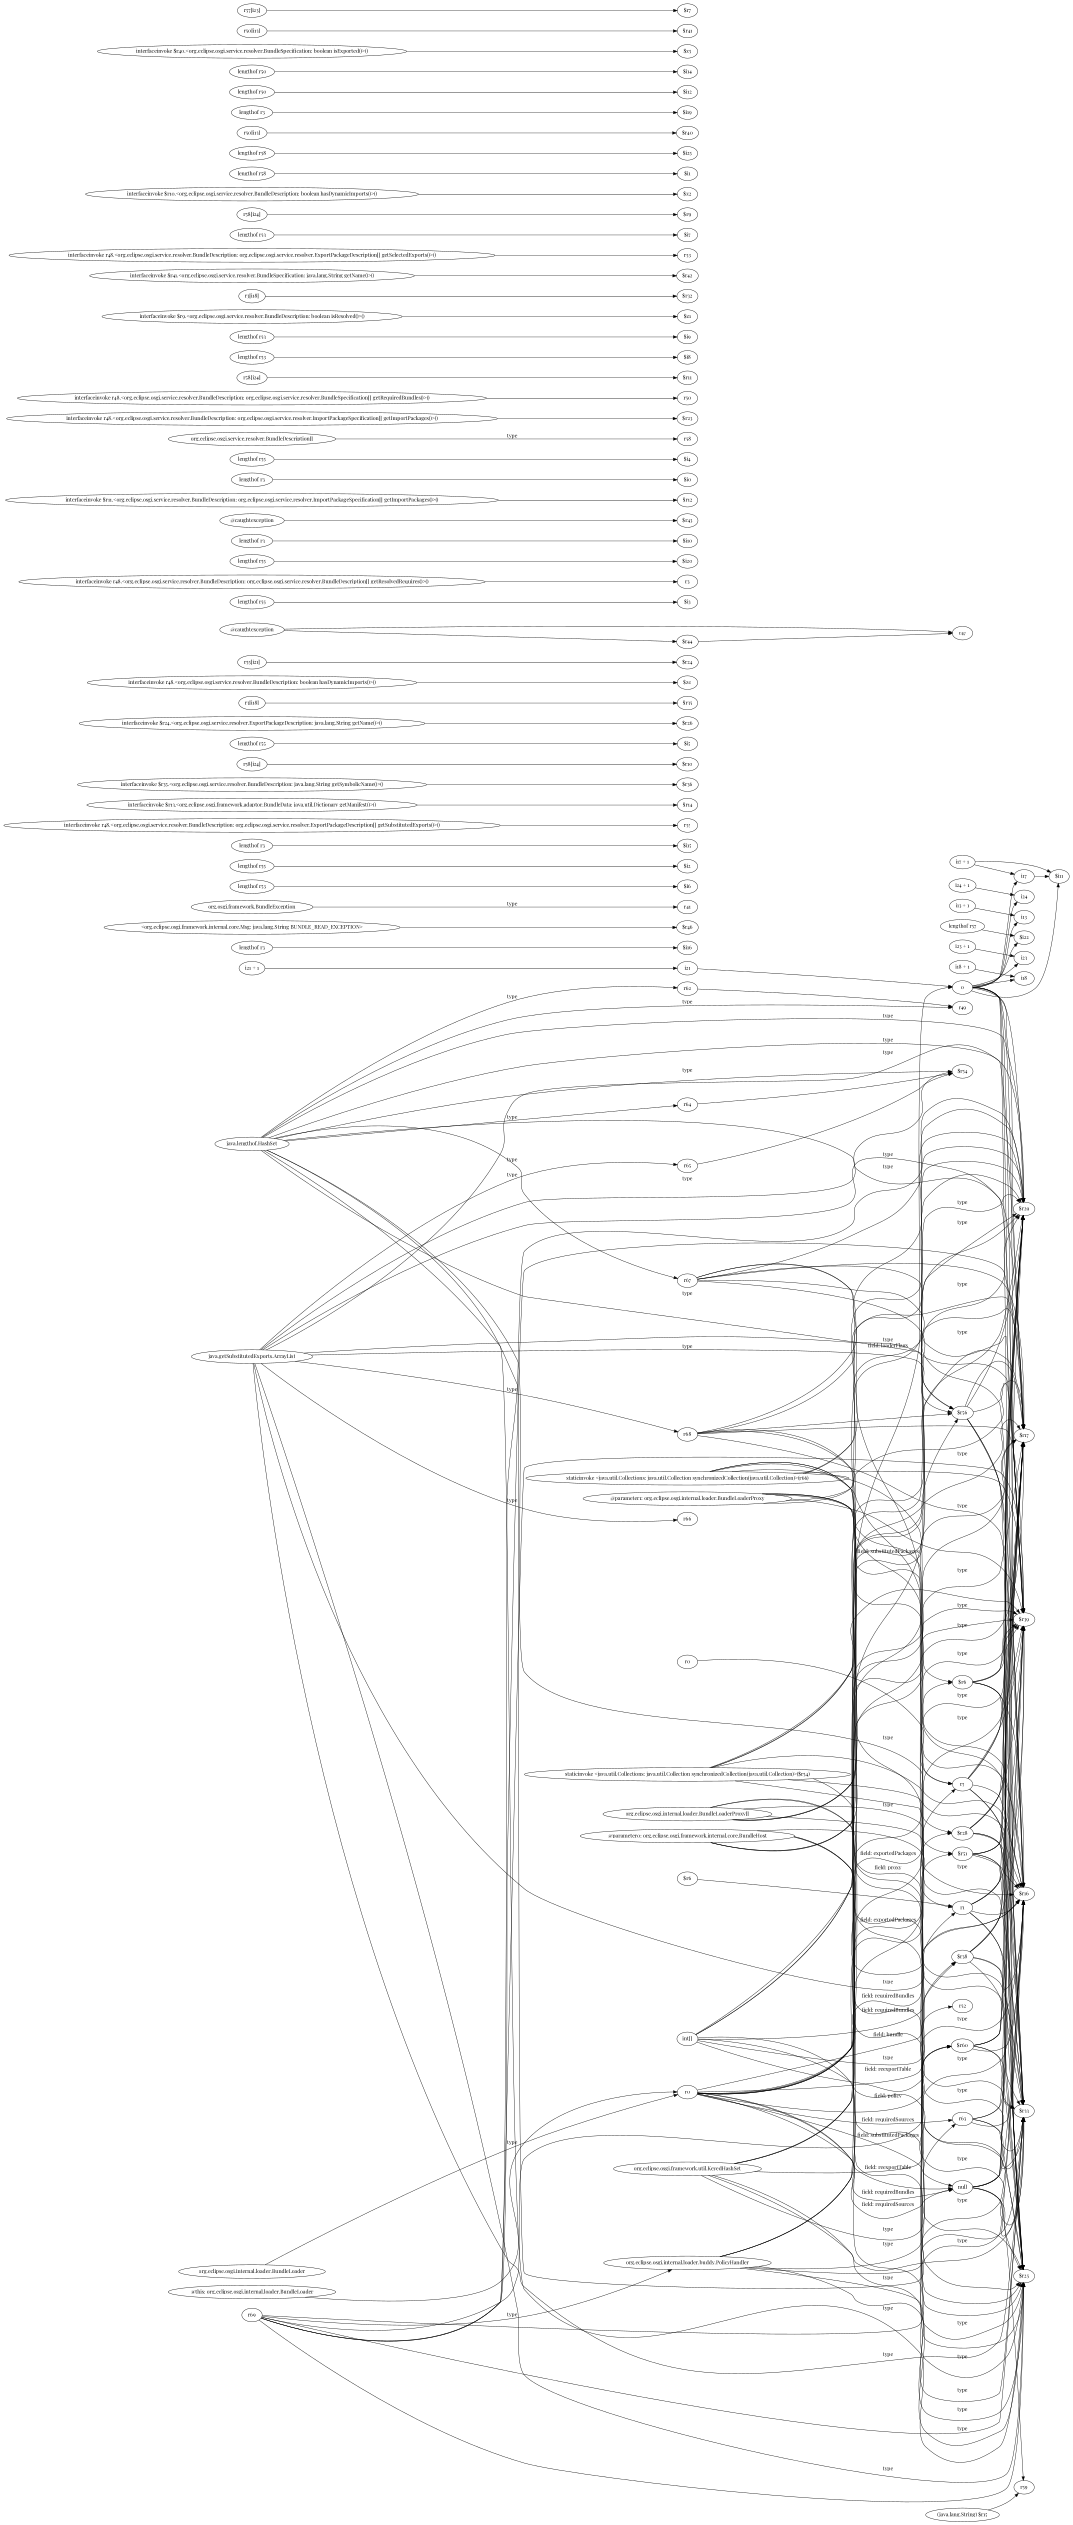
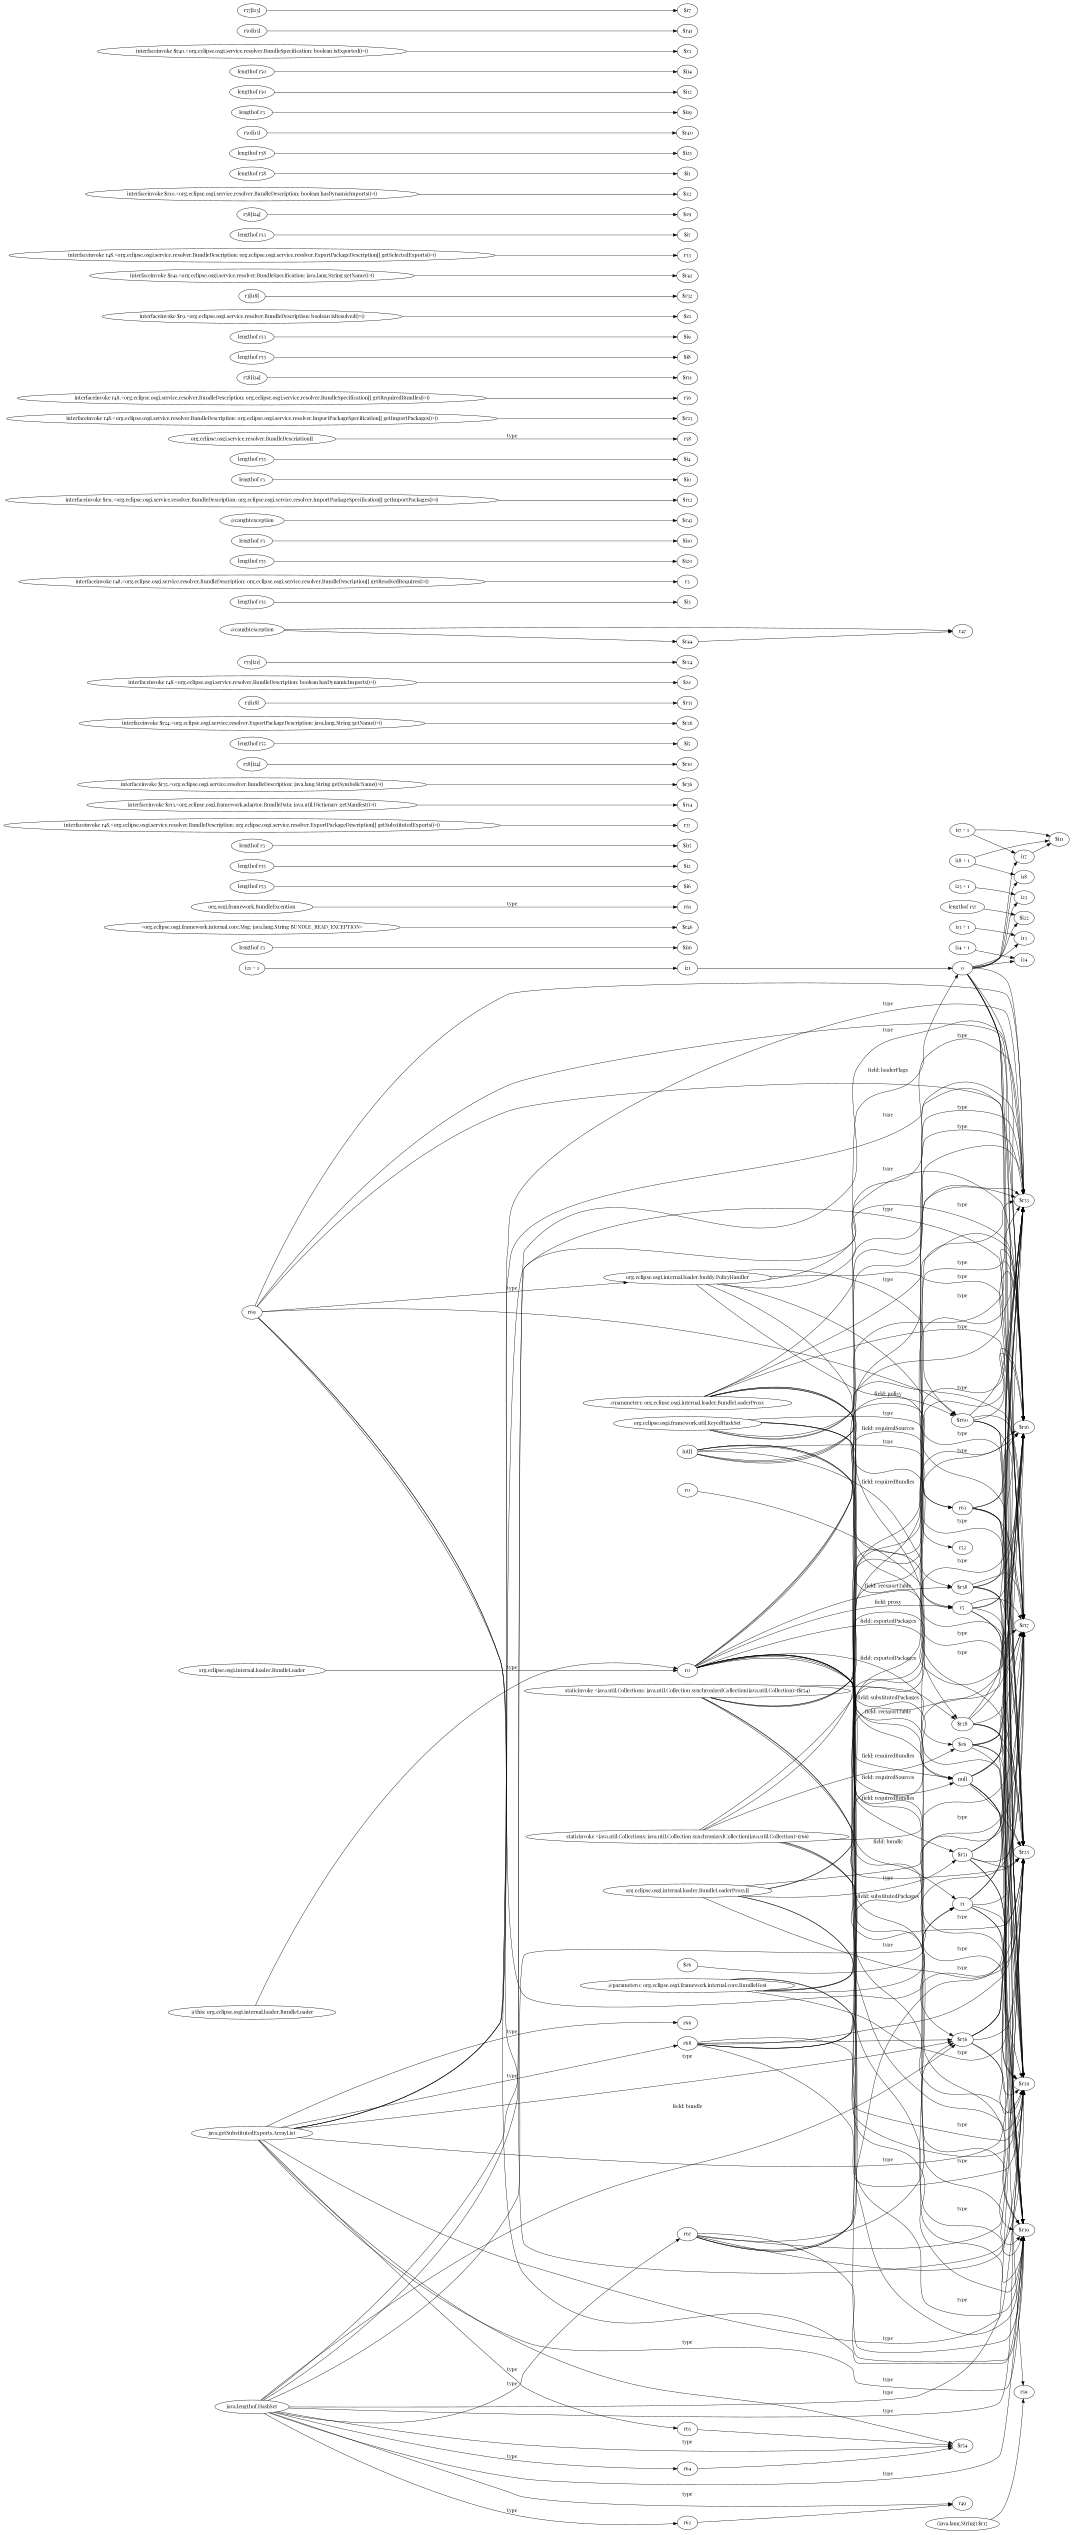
(687, 398) -> (687, 398)
(687, 907) -> (687, 907)
(1045, 972) -> (1009, 848)
(687, 1294) -> (687, 2107)
none -> (1012, 1782)
